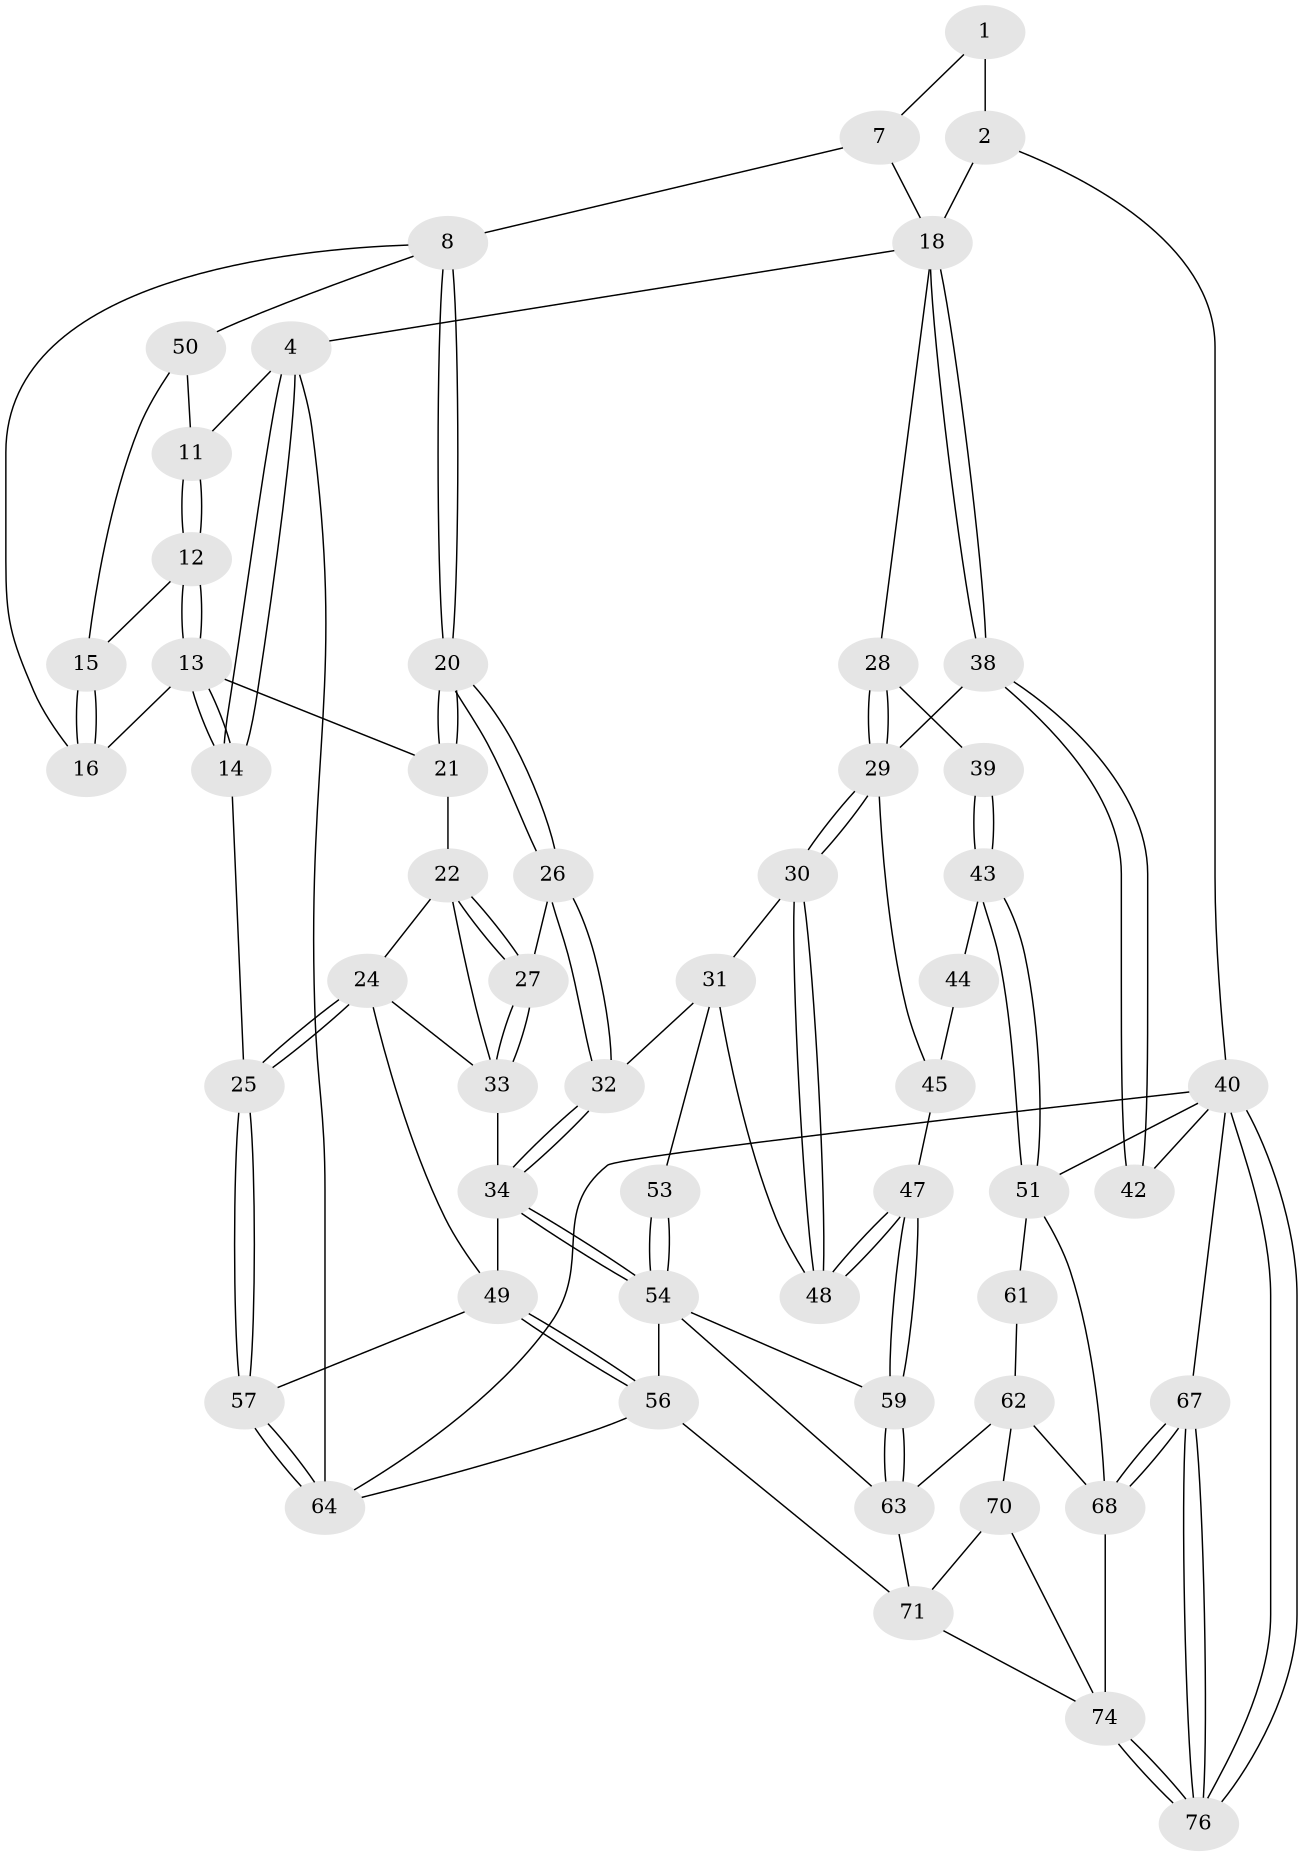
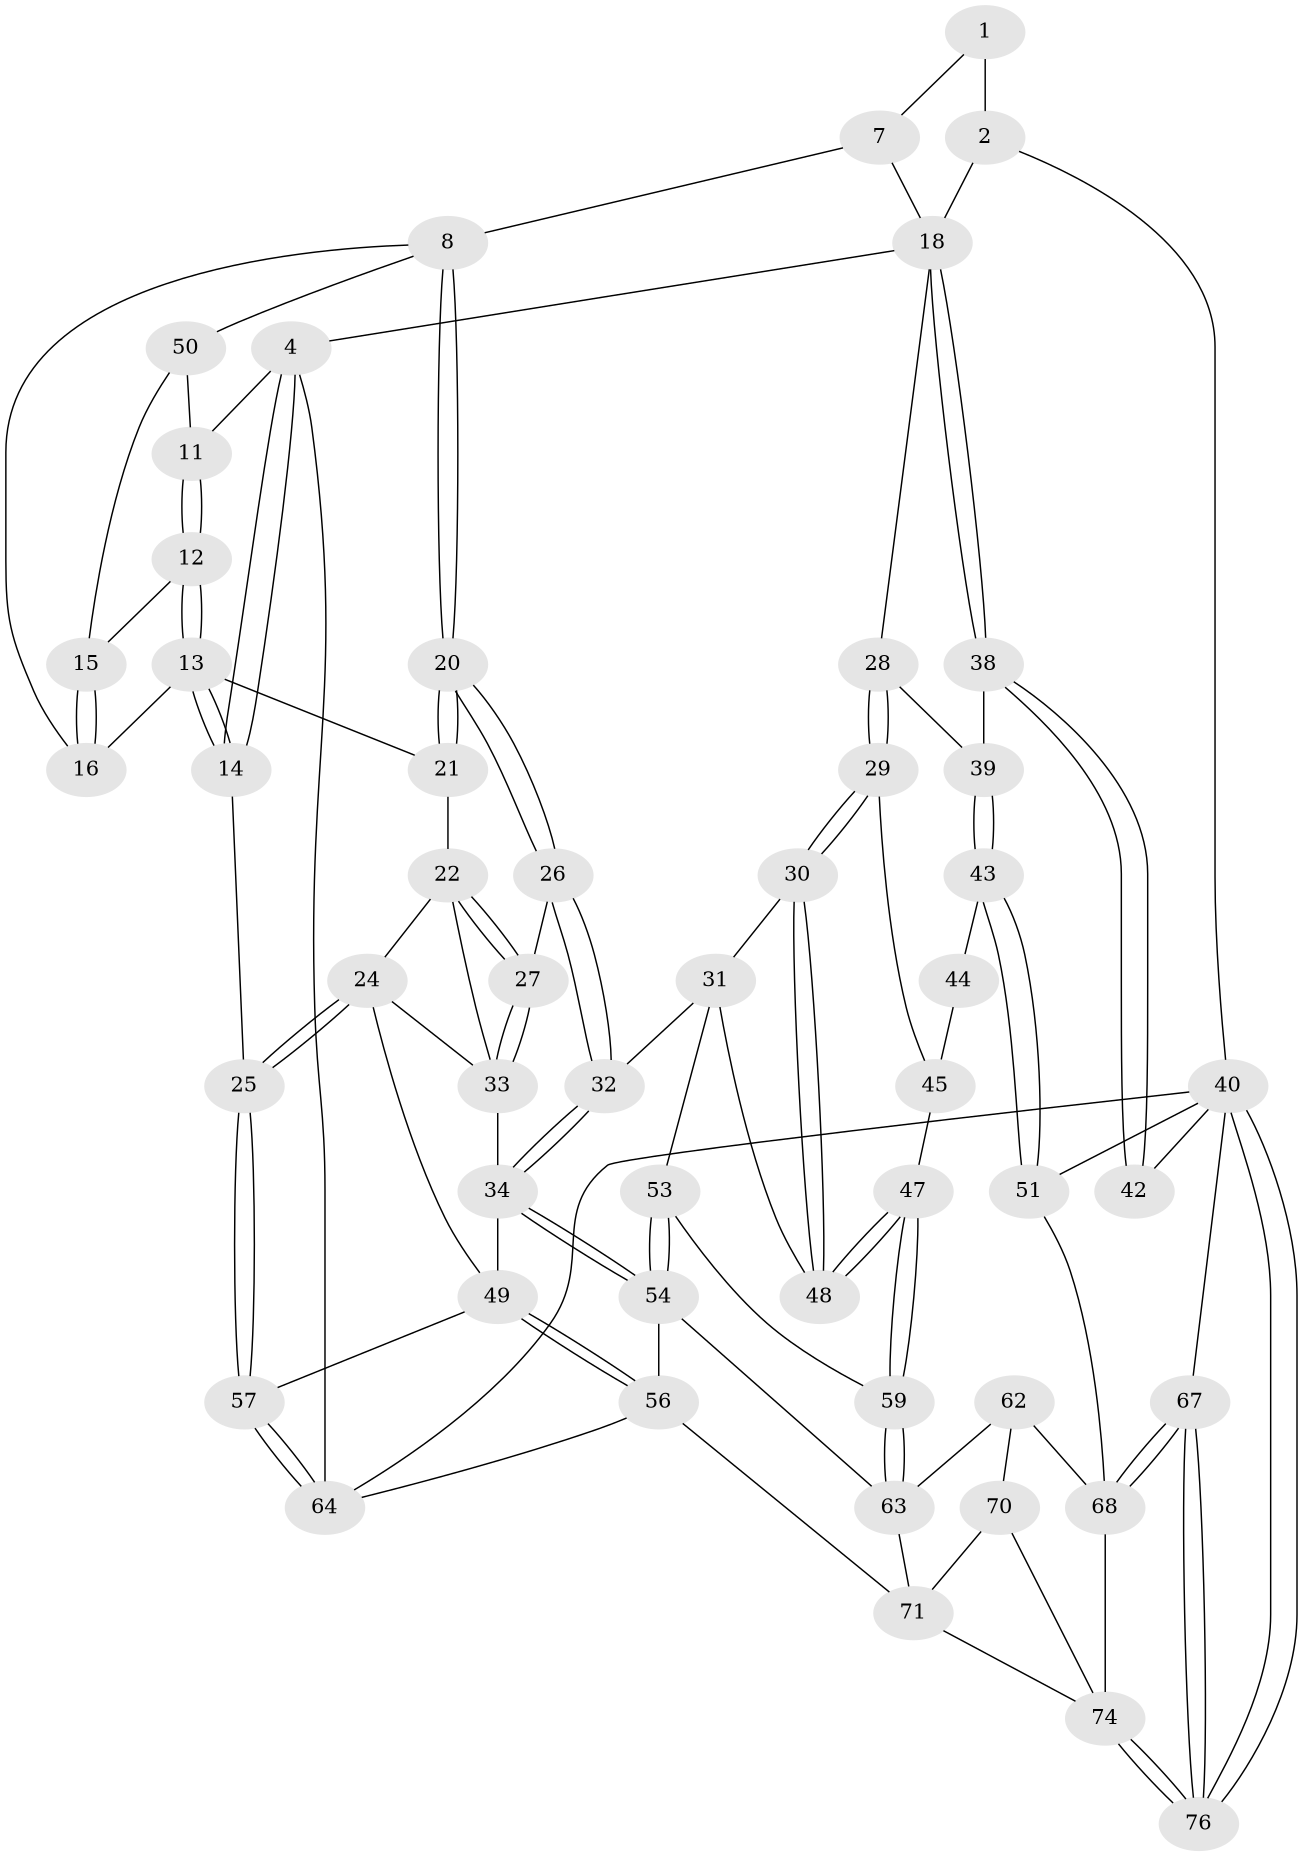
(937, 711) -> (984, 717)
(1017, 1297) -> none
(777, 1350) -> (757, 1314)
